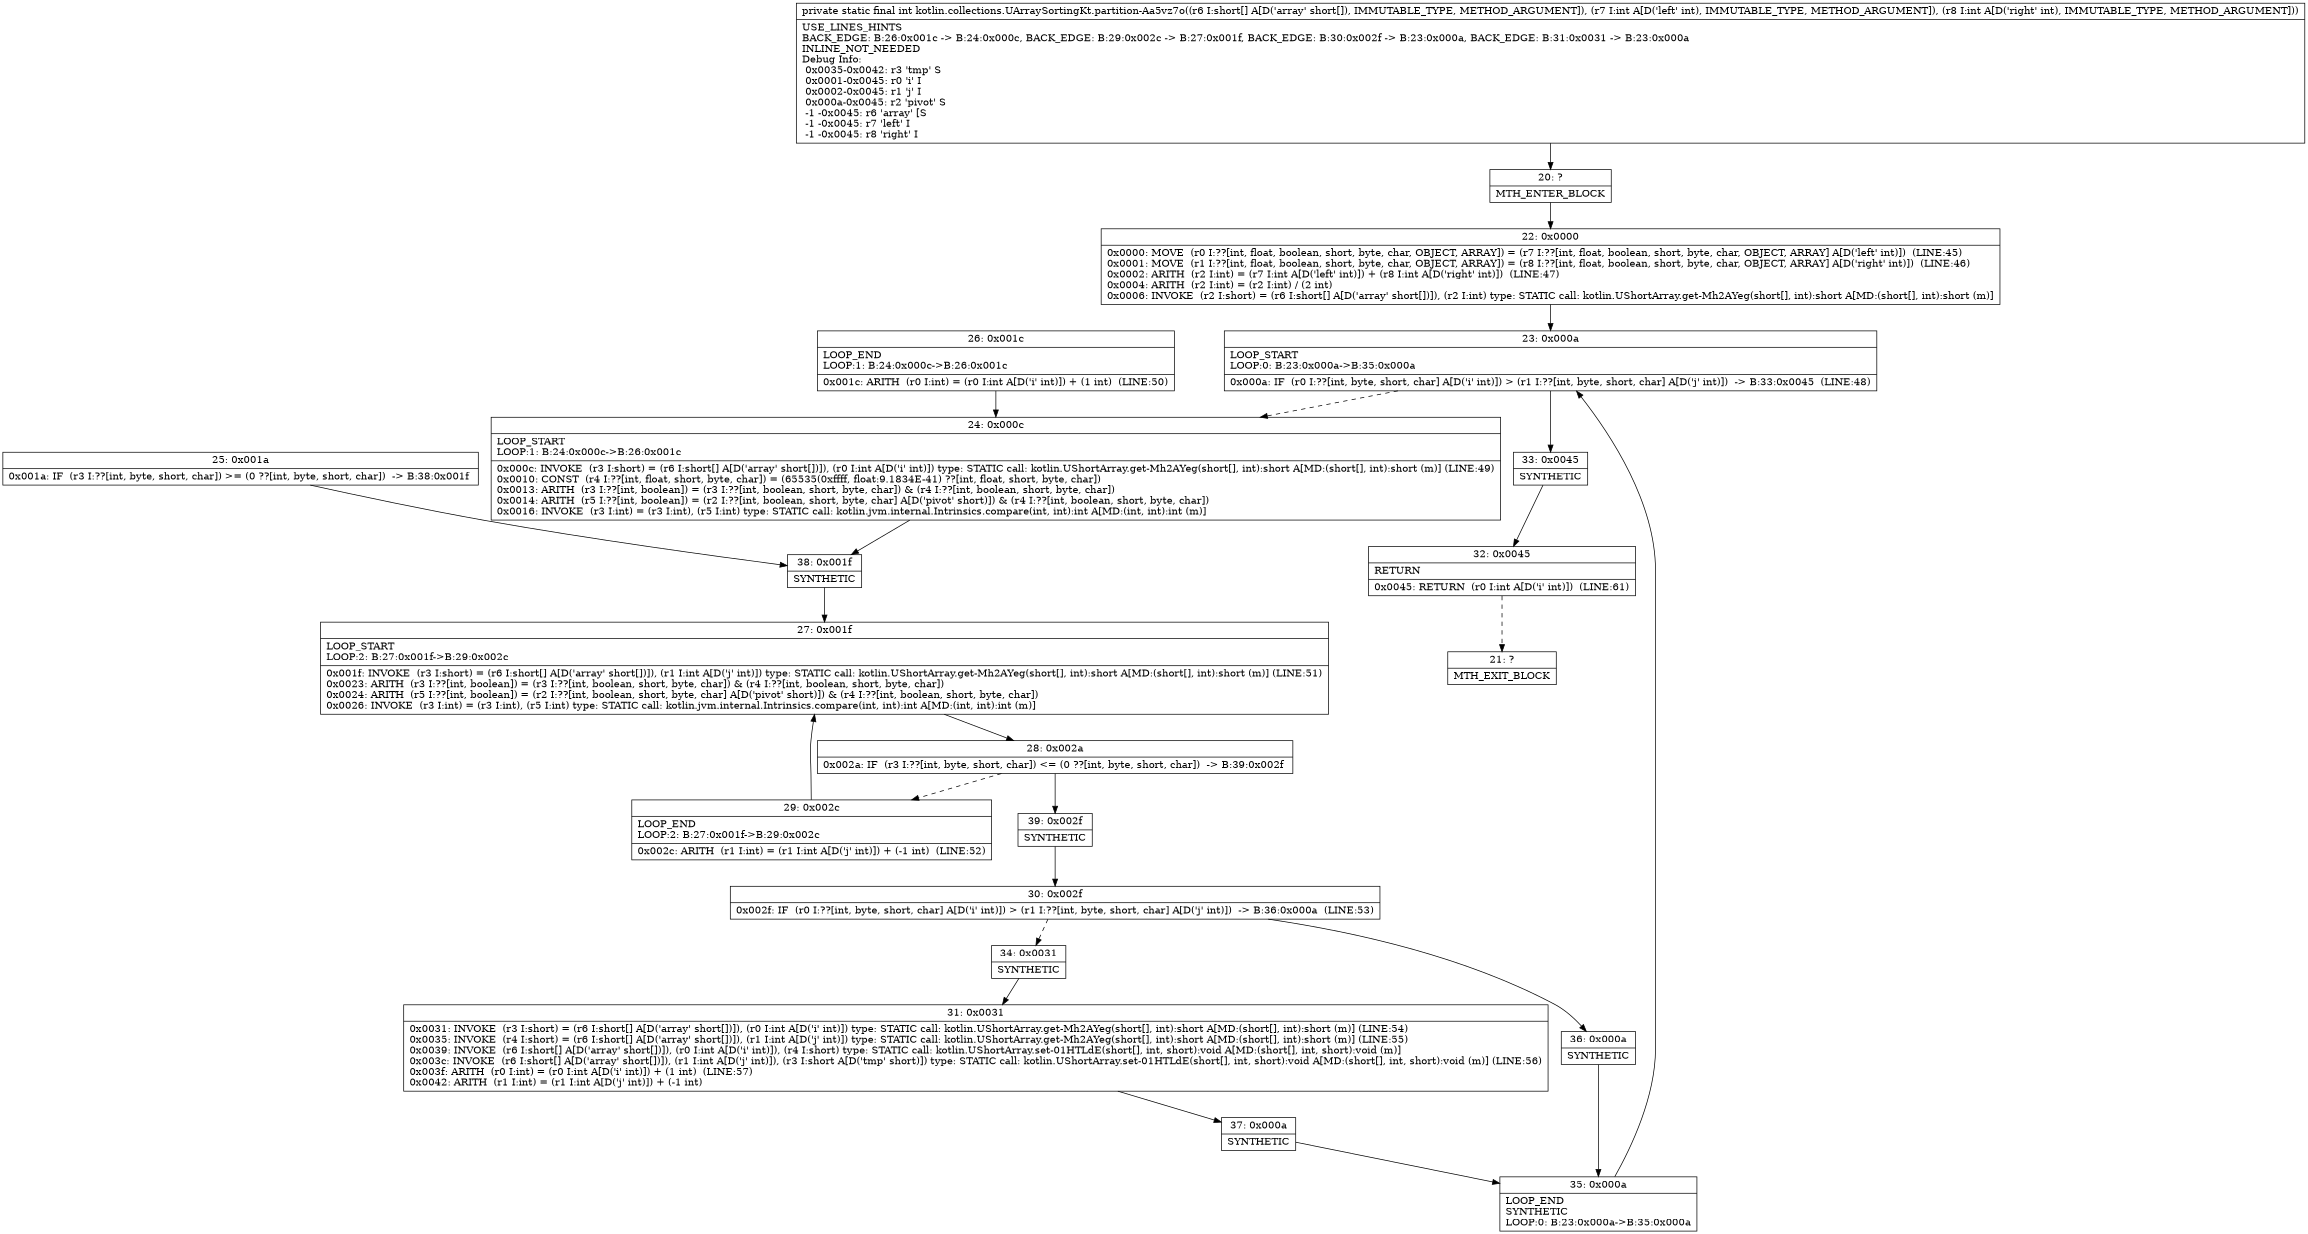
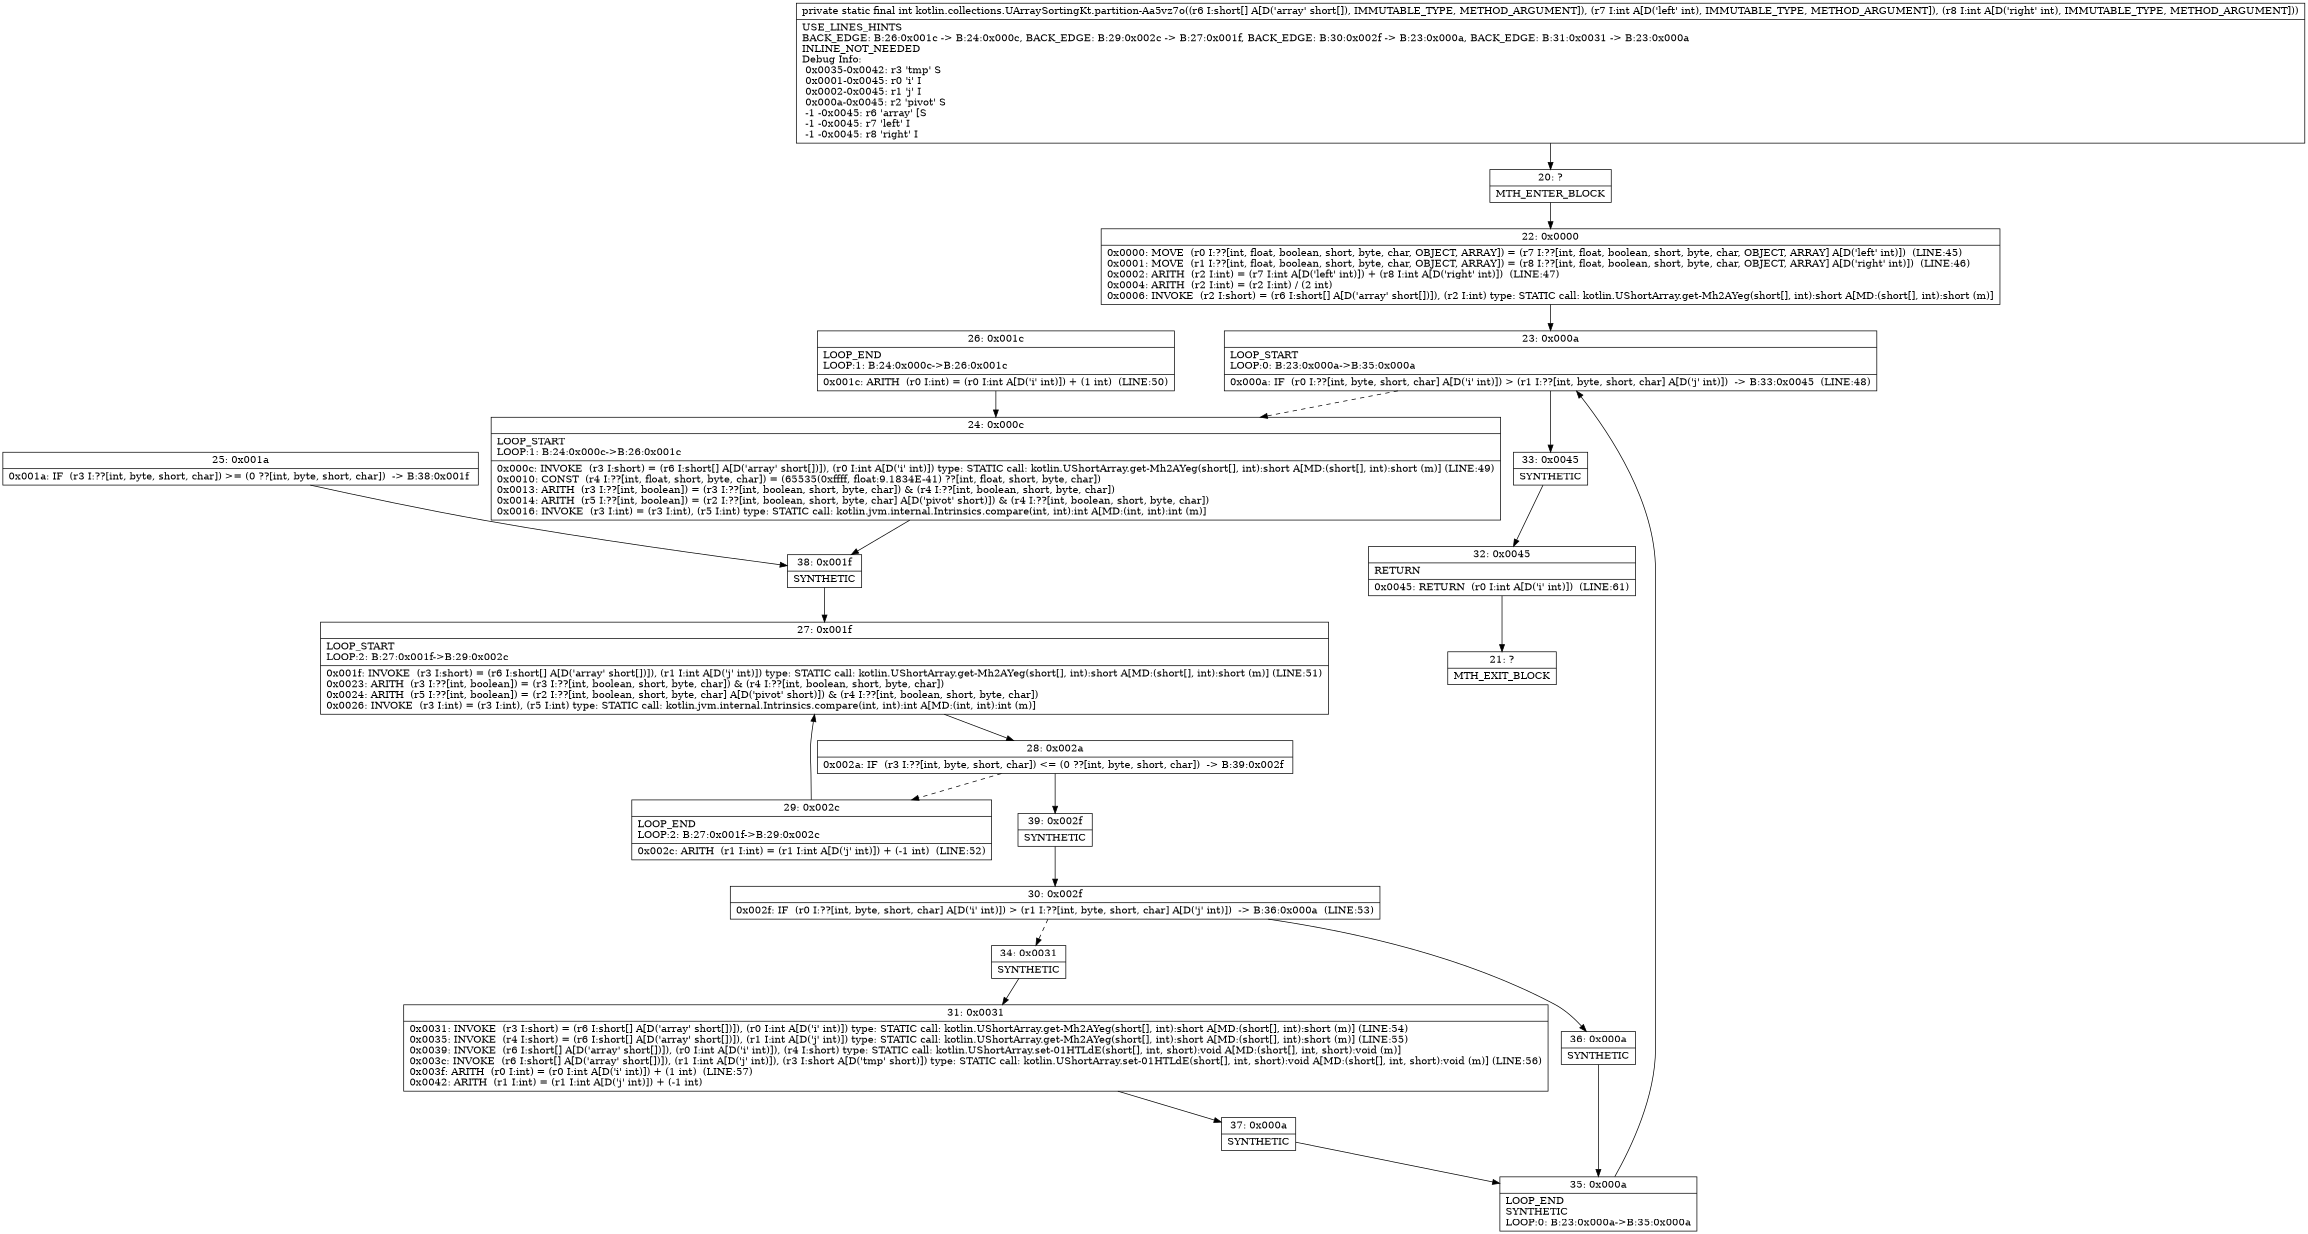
(1502, 620) -> (1502, 620)
